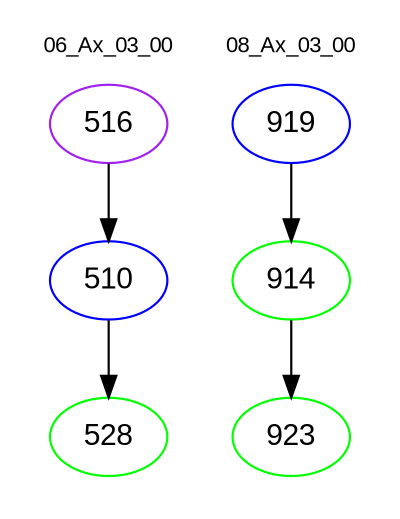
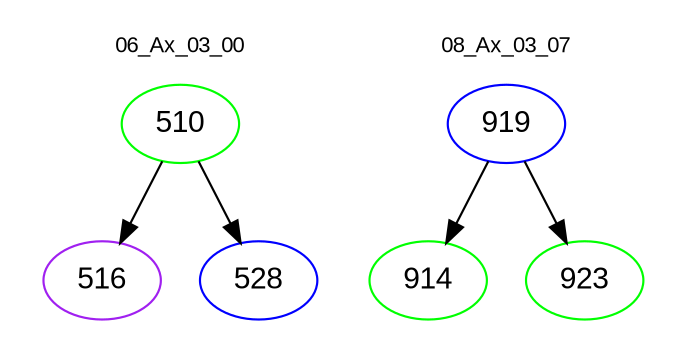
(291, 47) -> (506, 47)
(109, 191) -> (146, 192)
(109, 280) -> (180, 124)
(291, 348) -> (541, 192)
(109, 437) -> (259, 280)
